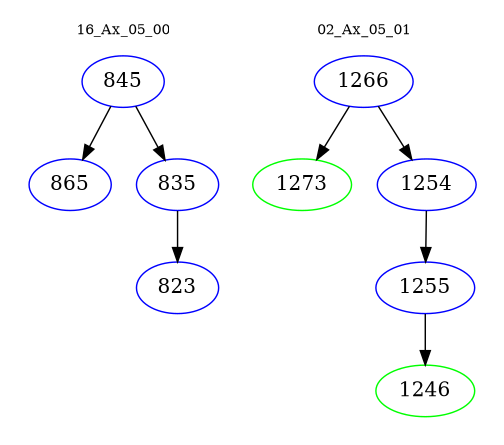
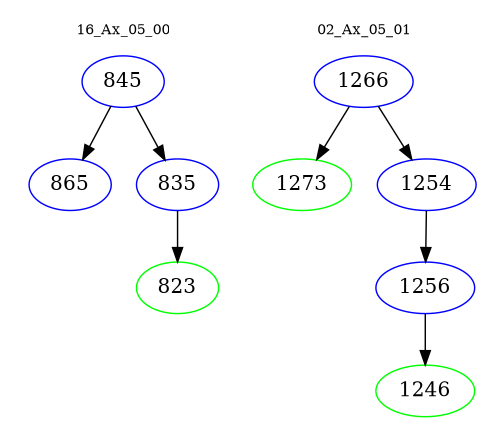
(178, 288) -> (178, 288)
(425, 288) -> (425, 288)
